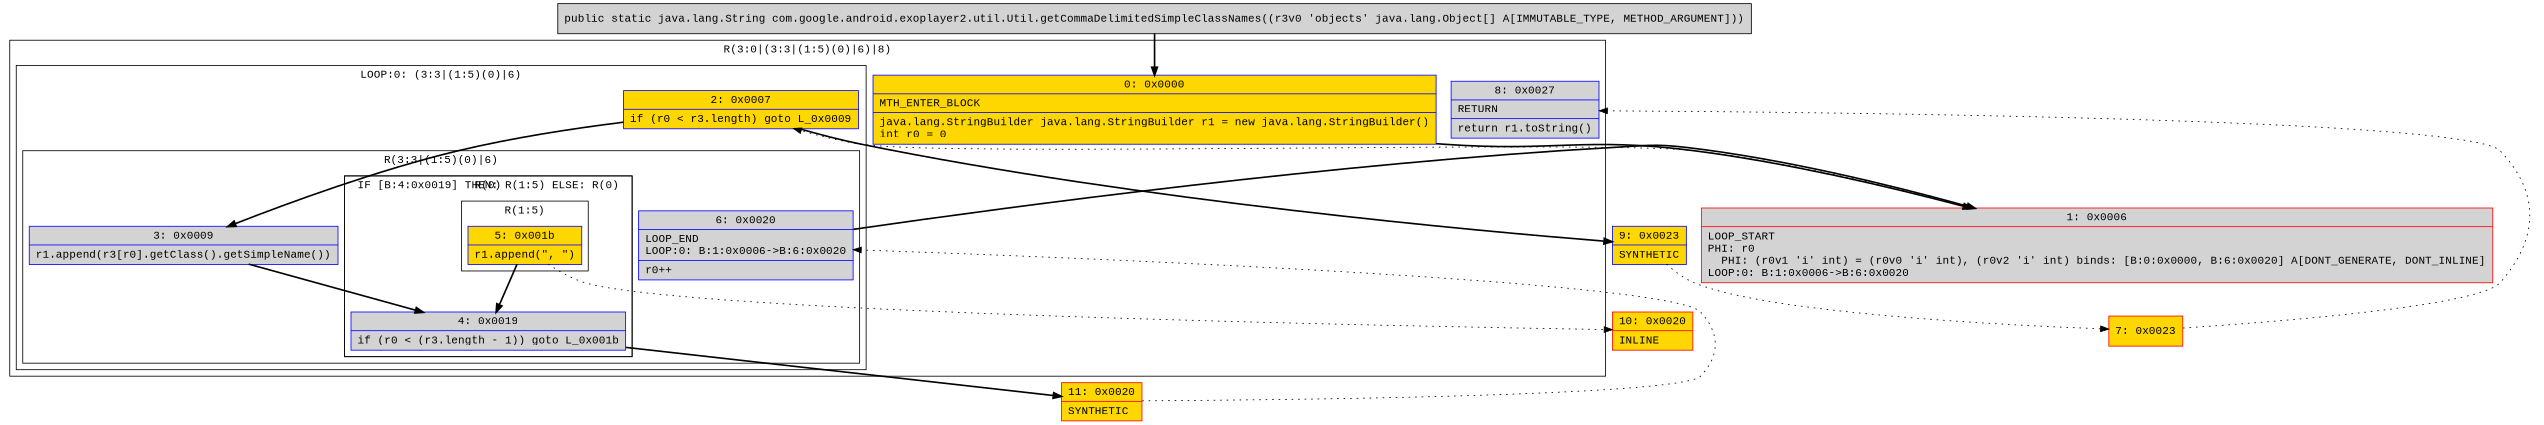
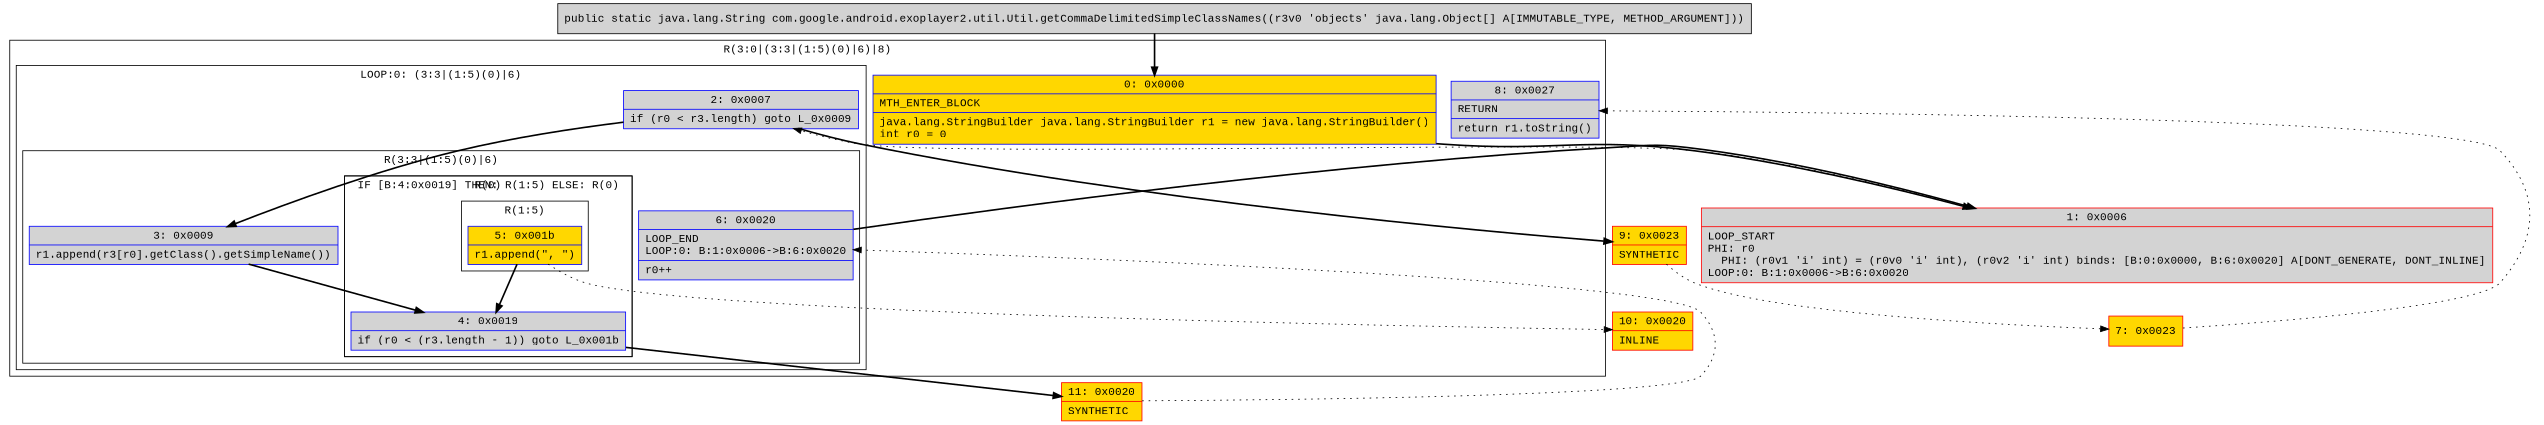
(741, 110) -> (741, 110)
(1649, 245) -> (1649, 245)
